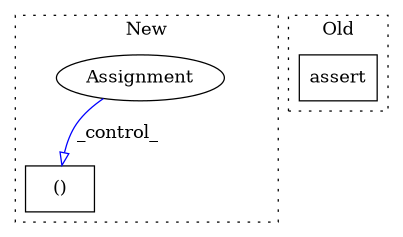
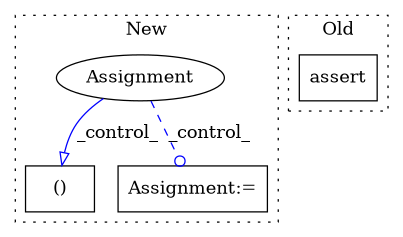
none -> (193, 189)
